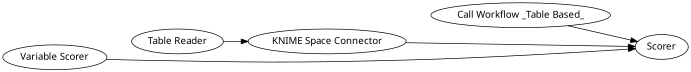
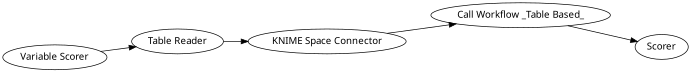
(517, 45) -> (418, 29)
(367, 61) -> (115, 50)
